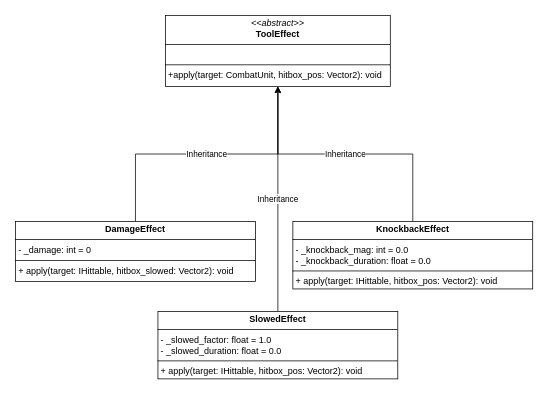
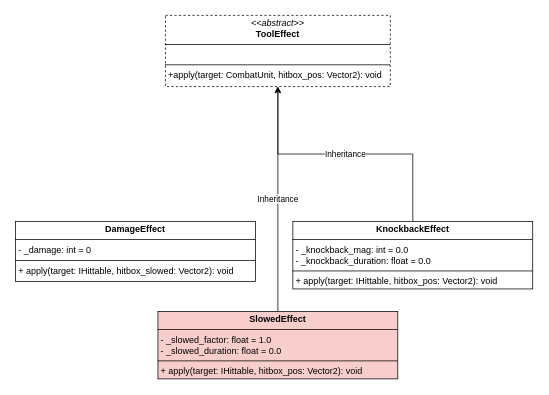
(278, 51) -> (278, 51)
(135, 187) -> none
(278, 345) -> (278, 345)
